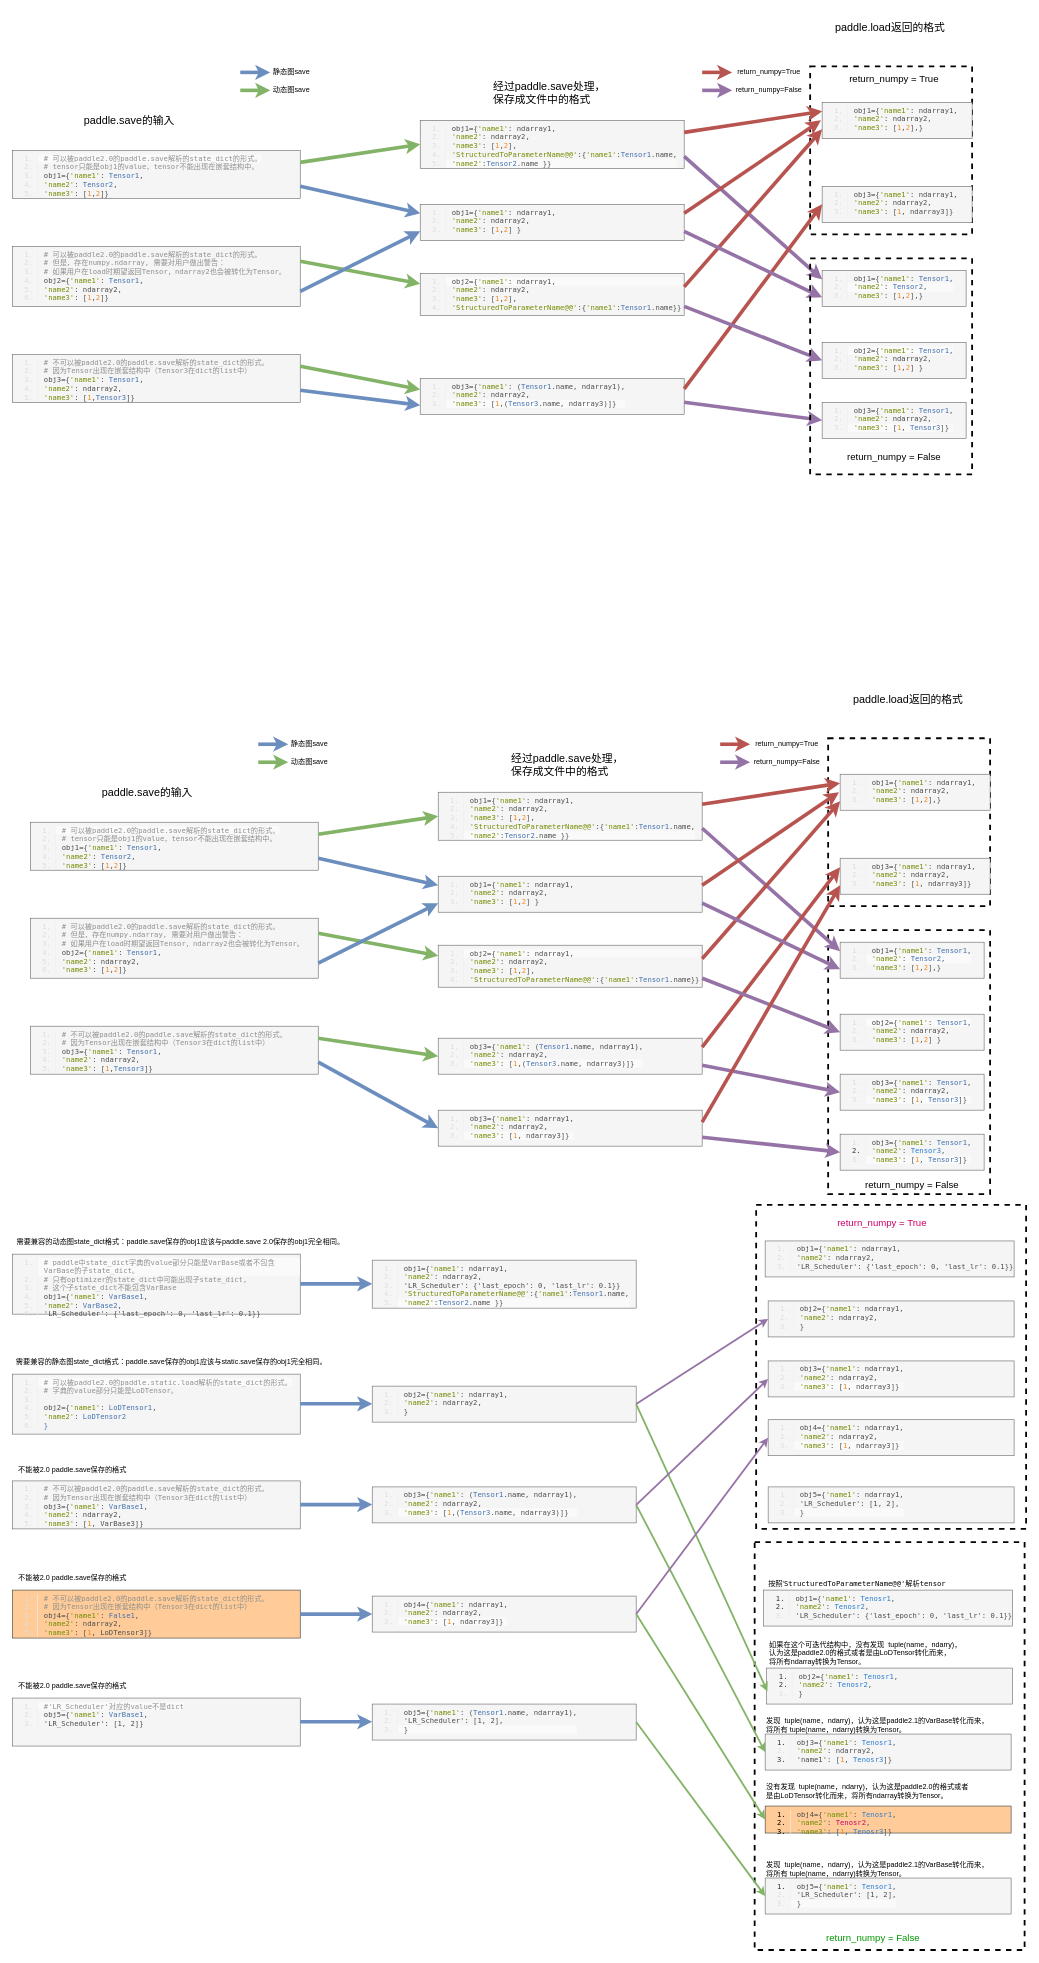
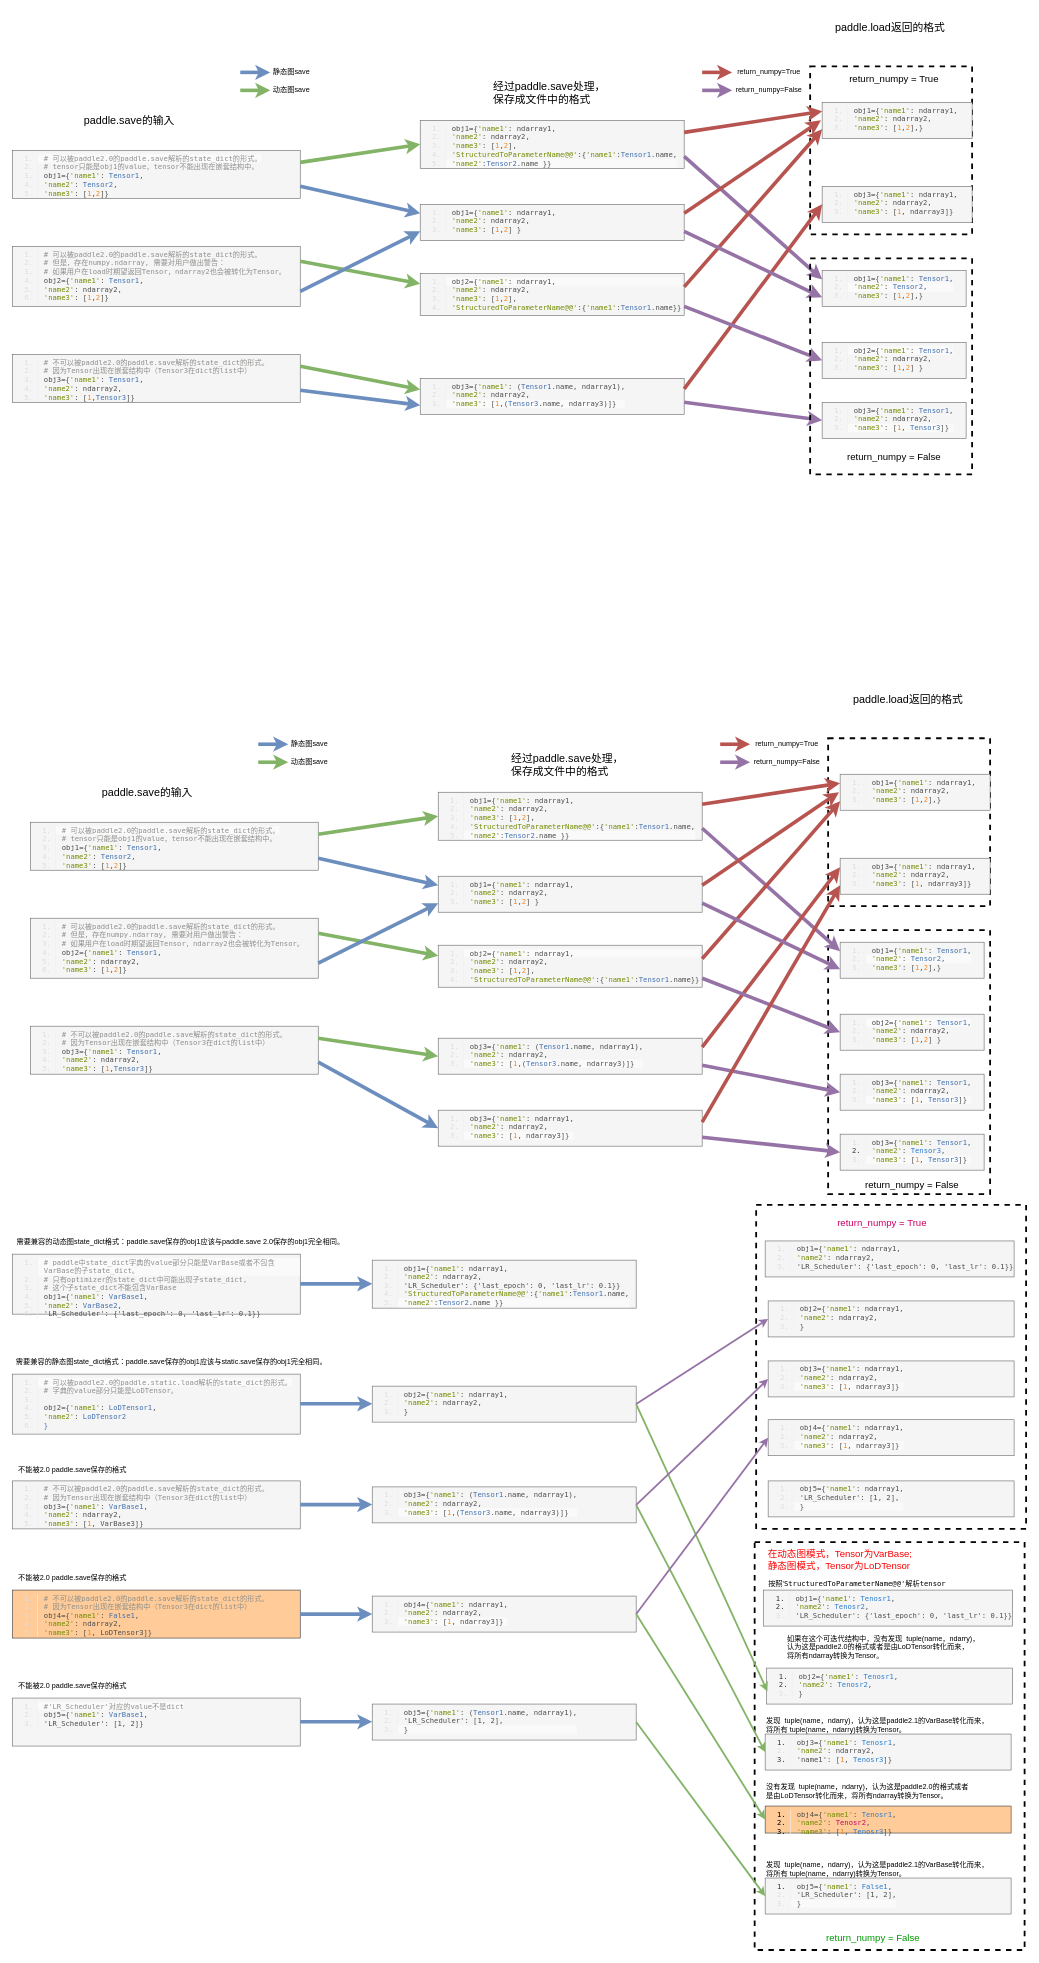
(891, 1505) -> (891, 1499)
none -> (840, 1560)
(870, 1653) -> (888, 1647)
(808, 1895) -> (805, 1895)
